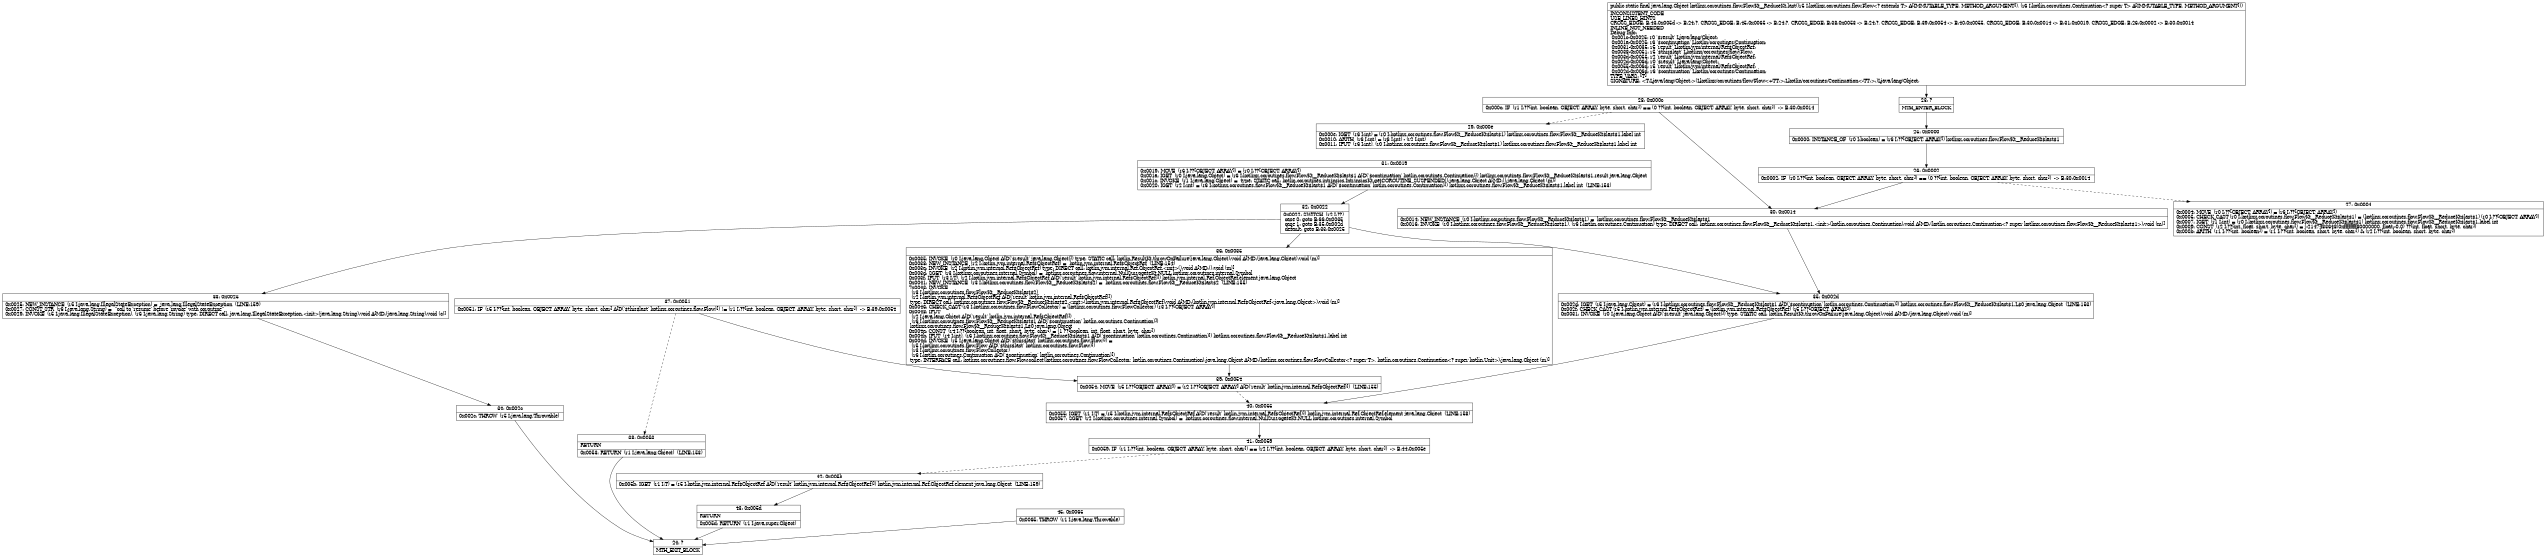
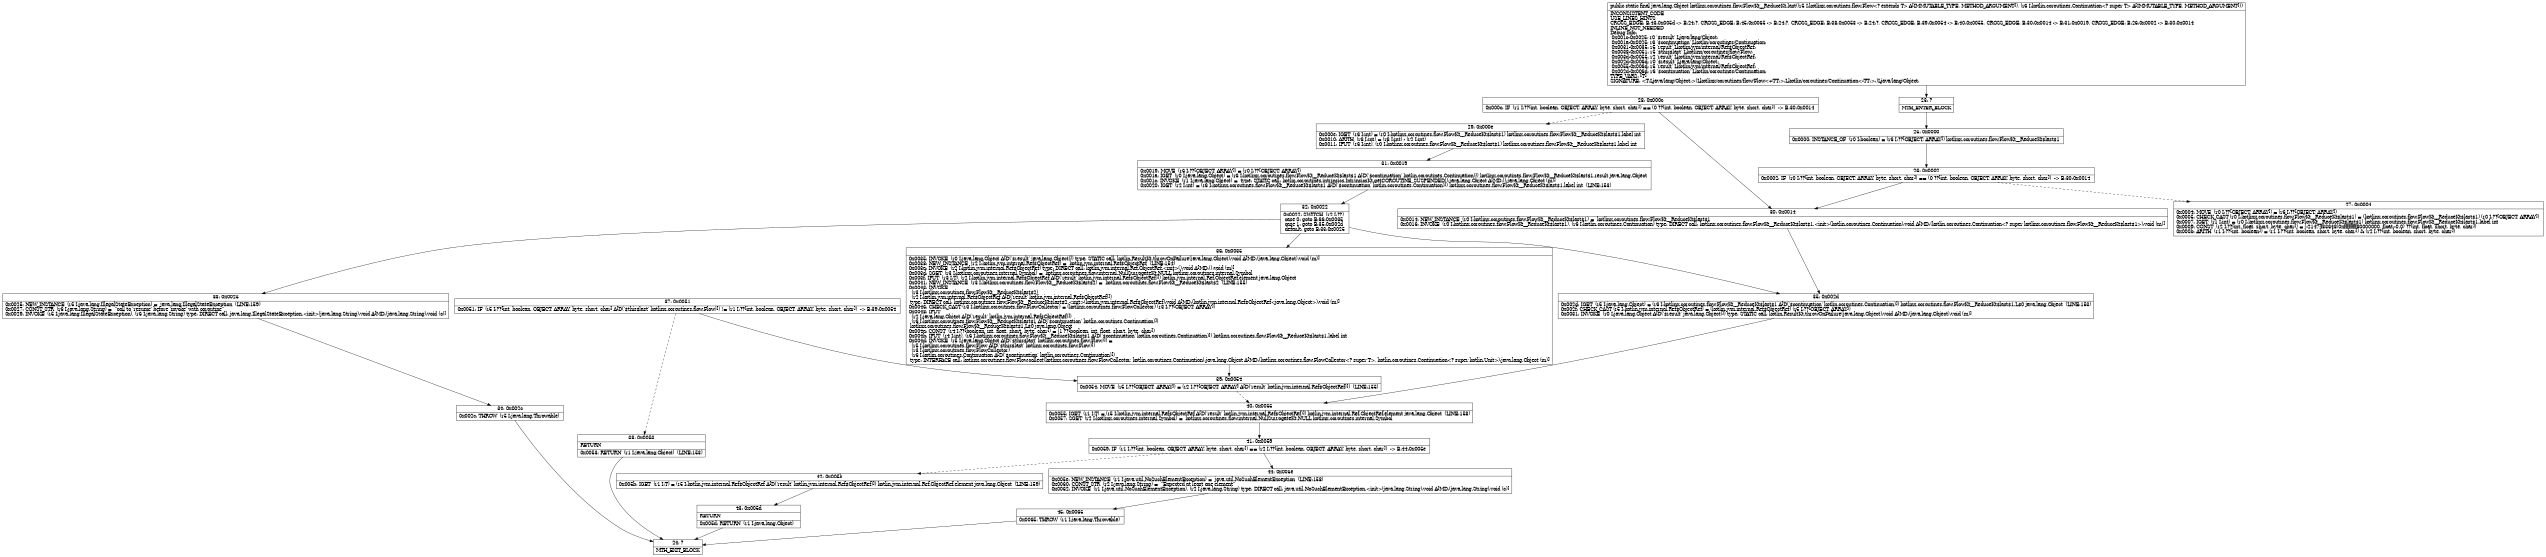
none -> (1442, 154)
(930, 288) -> (930, 288)
none -> (1280, 481)
(749, 524) -> (747, 524)
